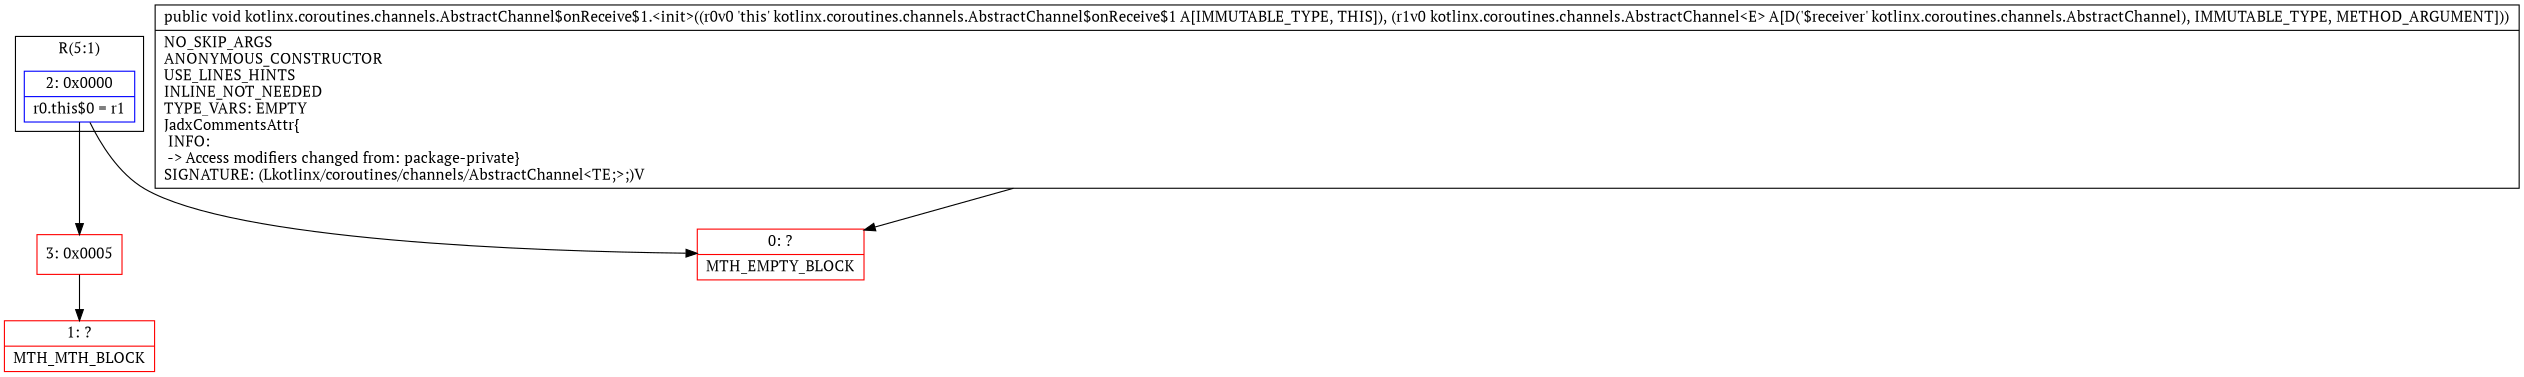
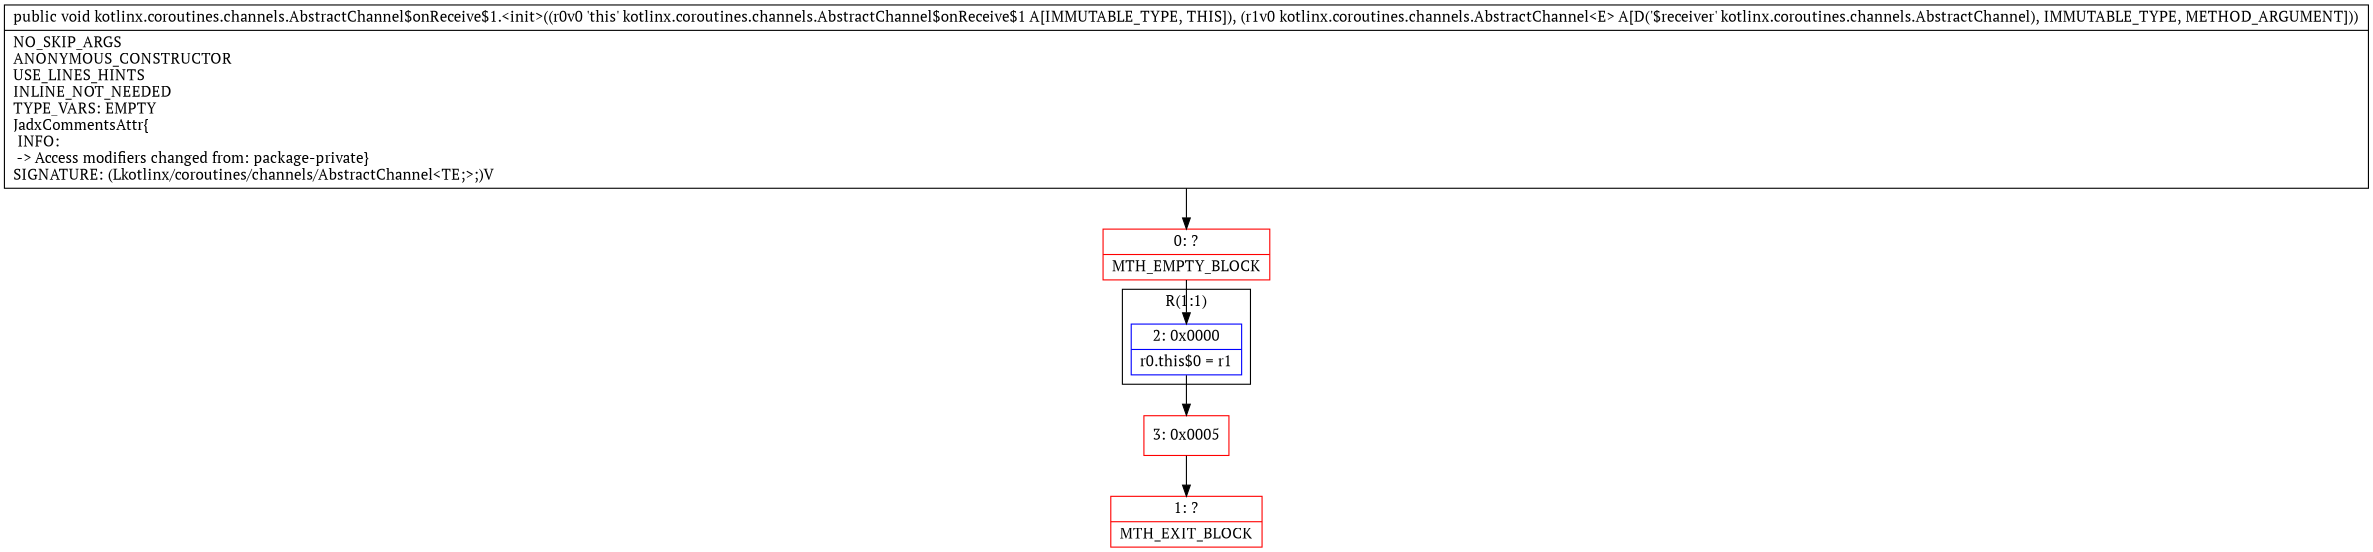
(80, 49) -> (1186, 302)
(369, 237) -> (1186, 296)
(80, 358) -> (1186, 534)
